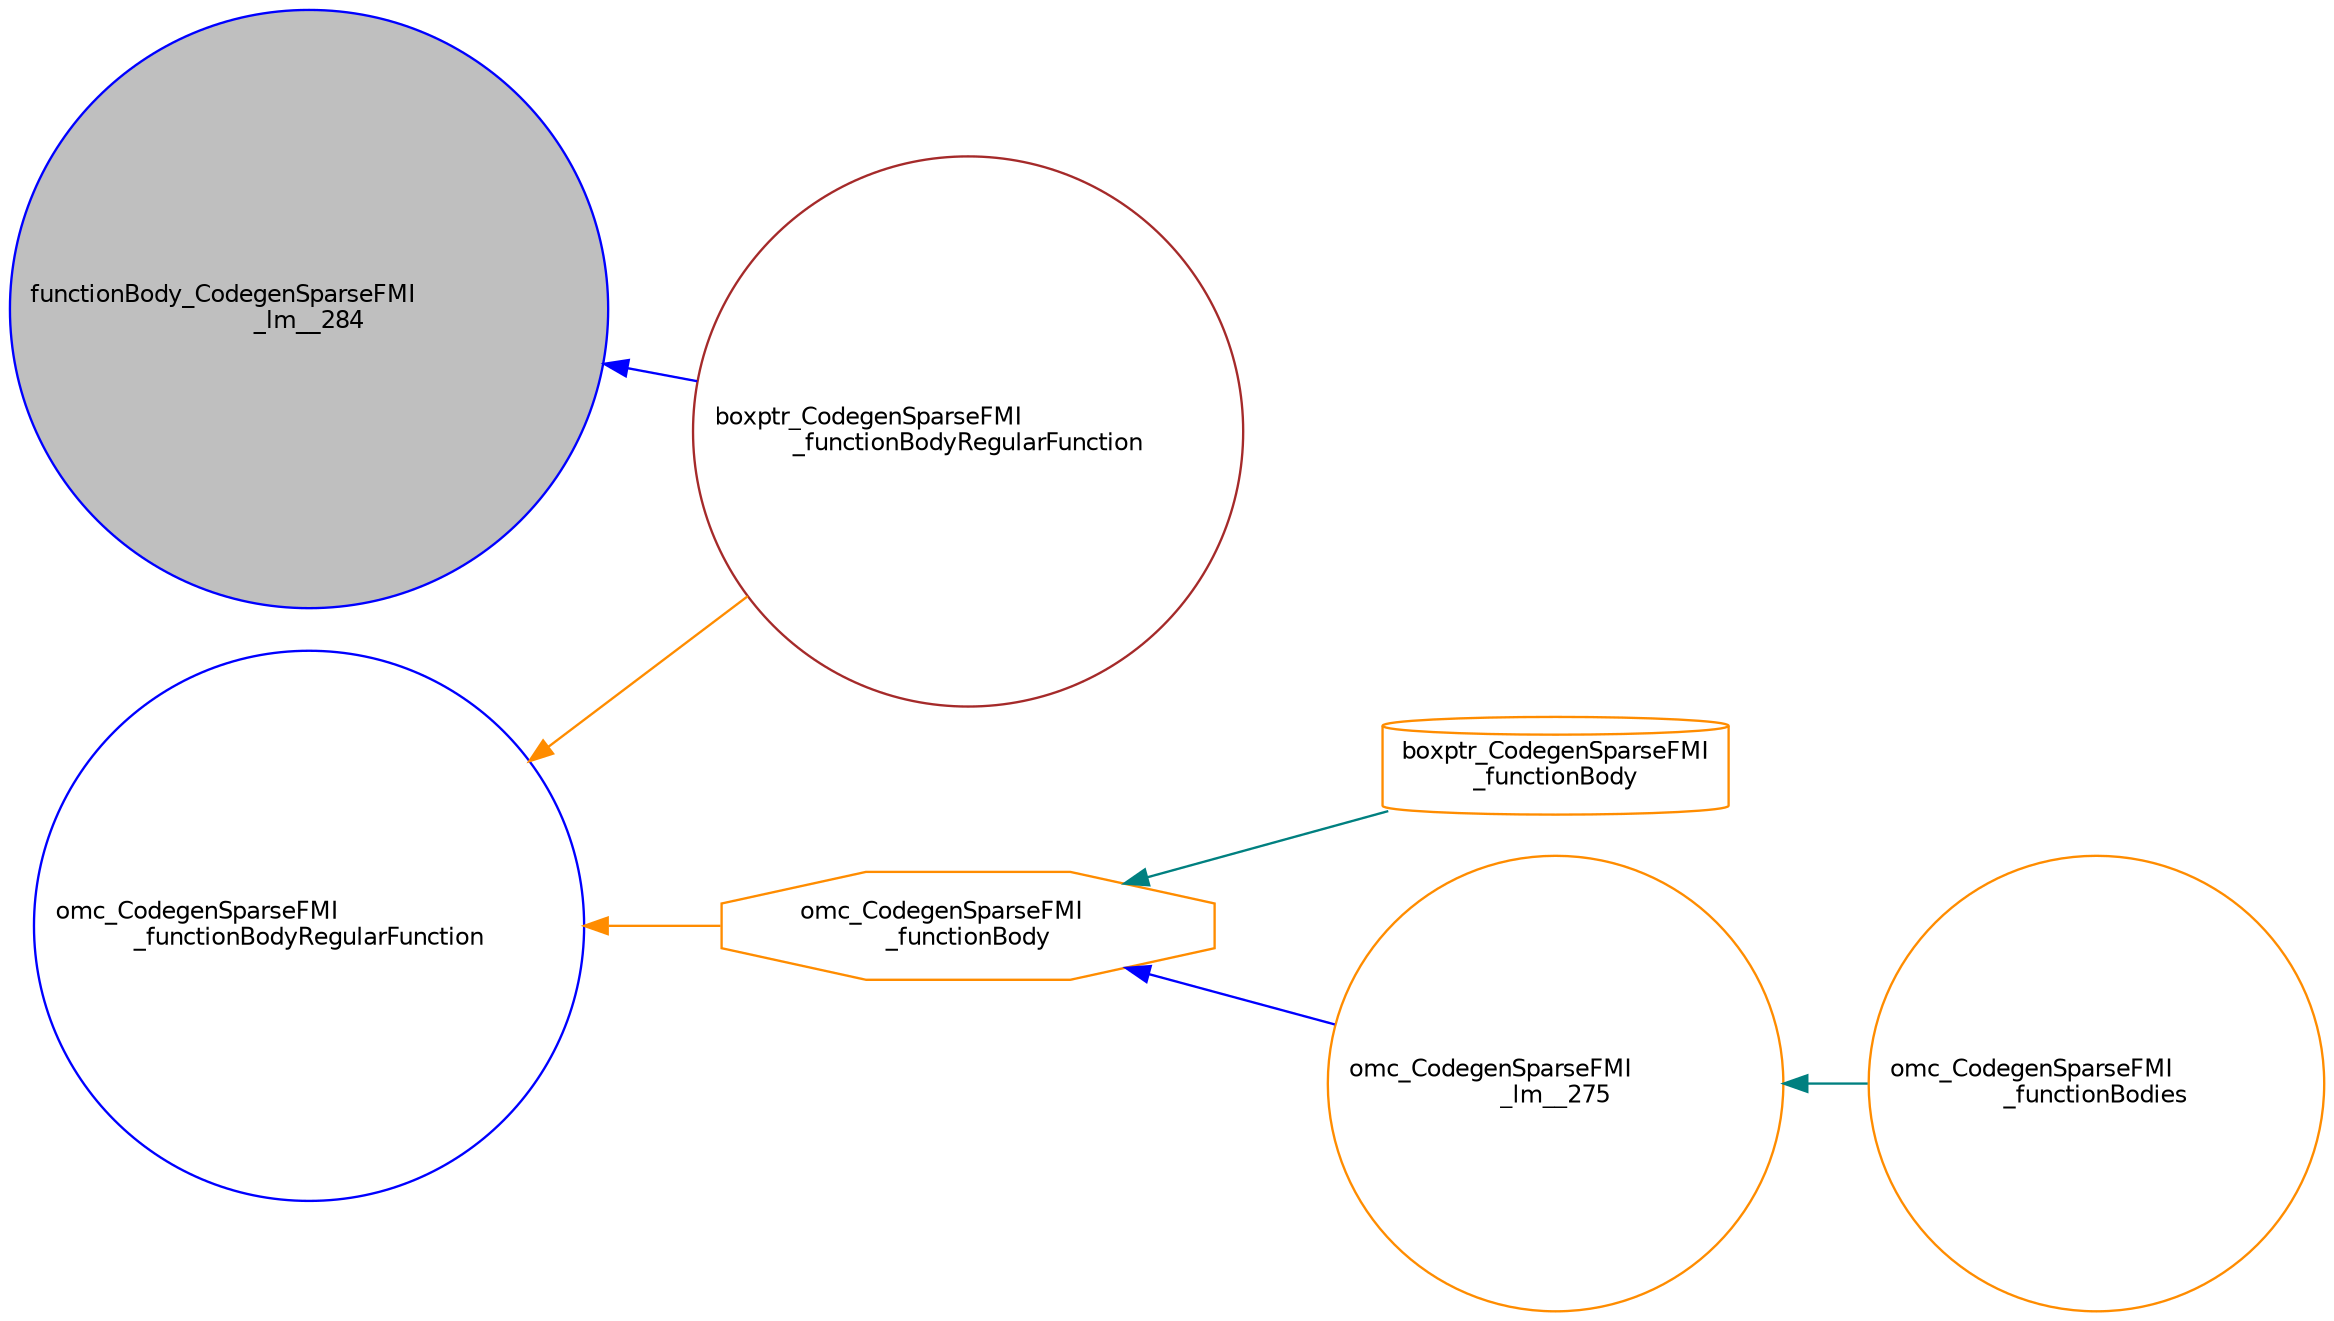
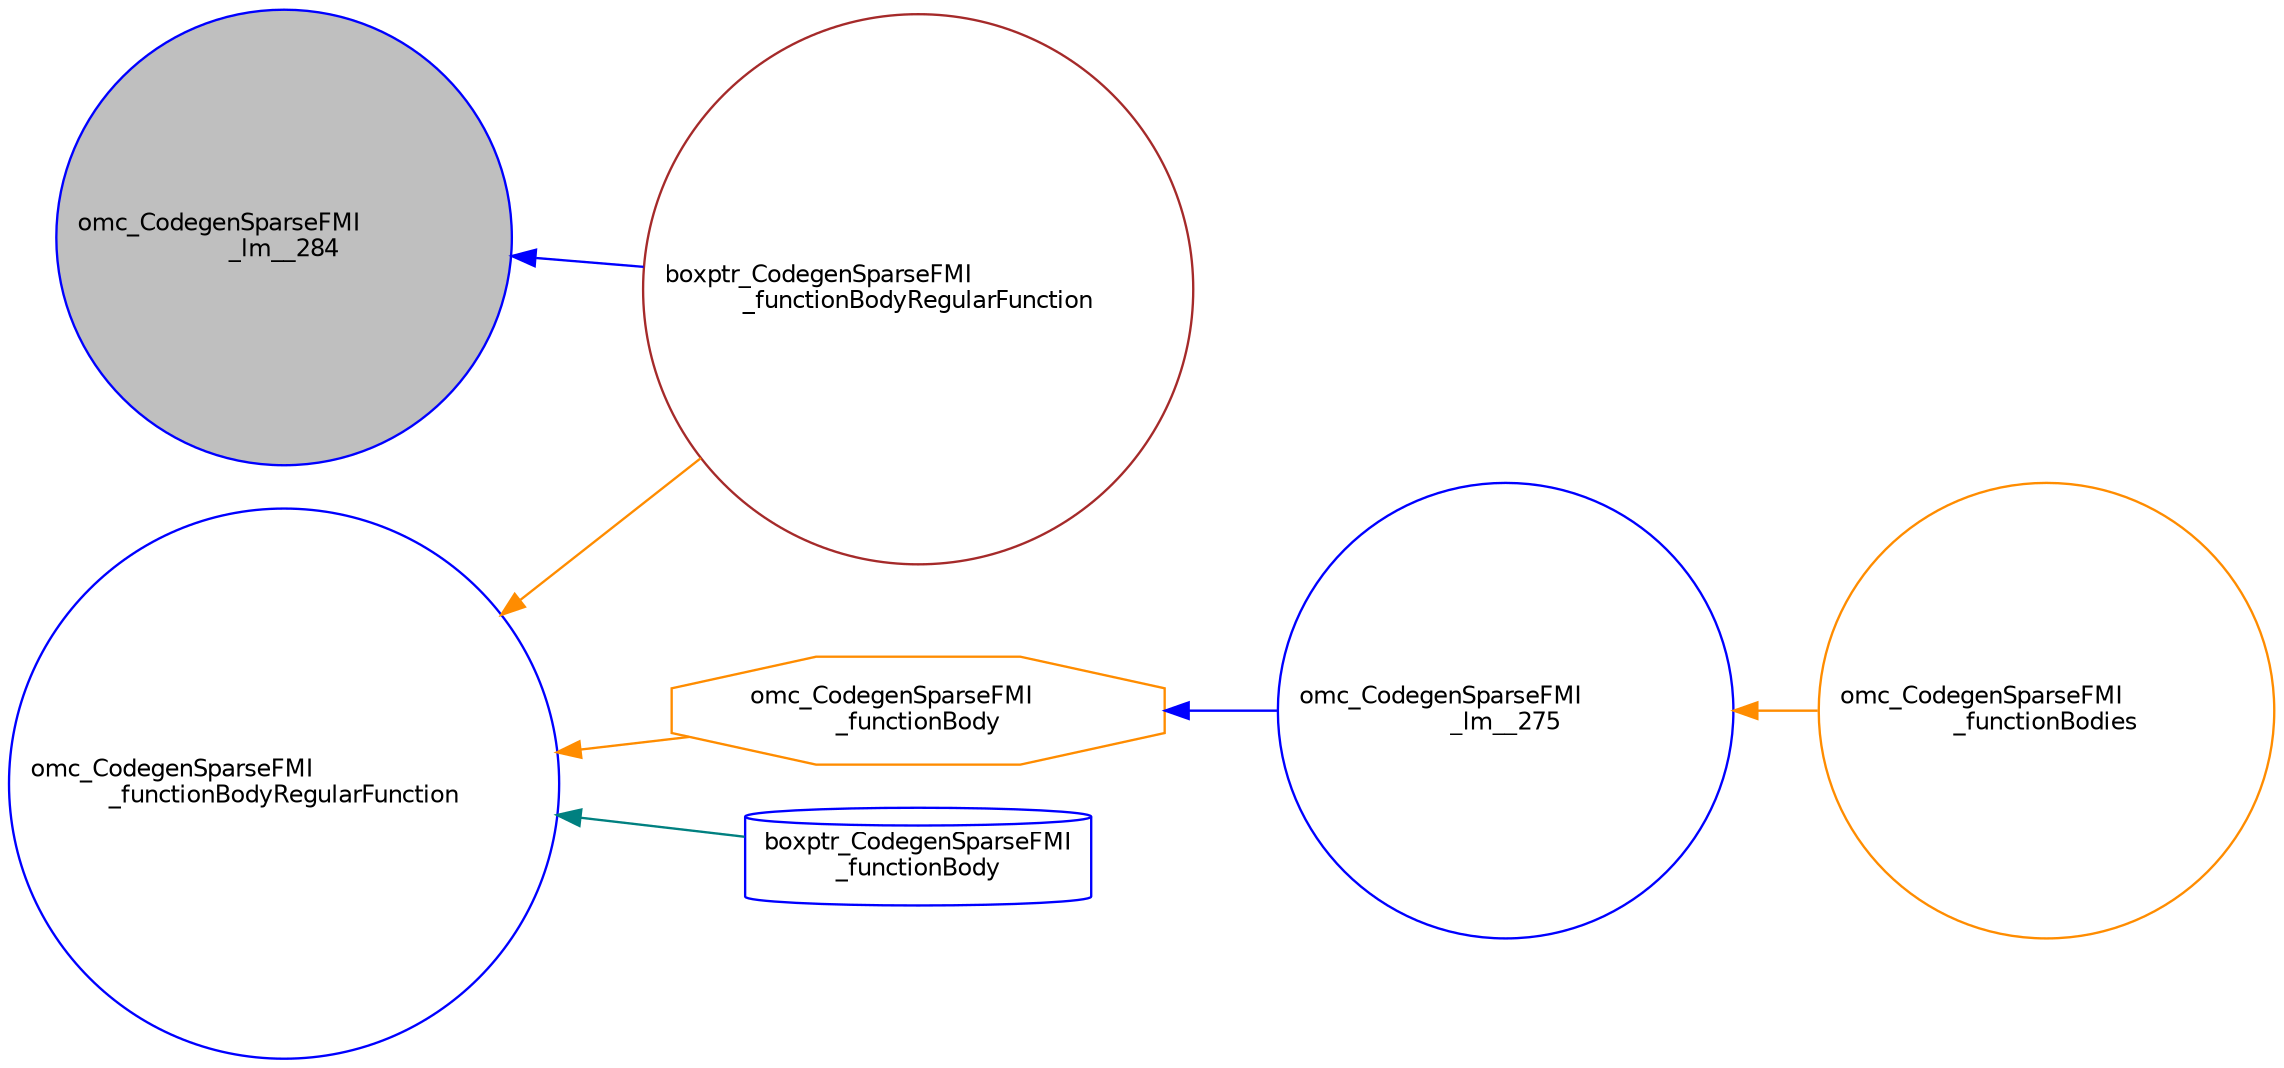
(309, 309) -> (284, 237)
(1556, 766) -> (918, 857)
(1268, 844) -> (663, 827)
(1556, 1084) -> (1506, 711)
(1837, 1084) -> (1788, 711)
